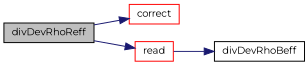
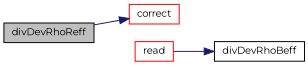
(110, 44) -> none
